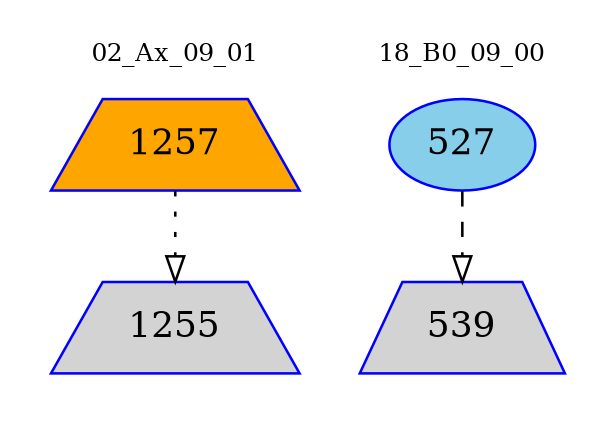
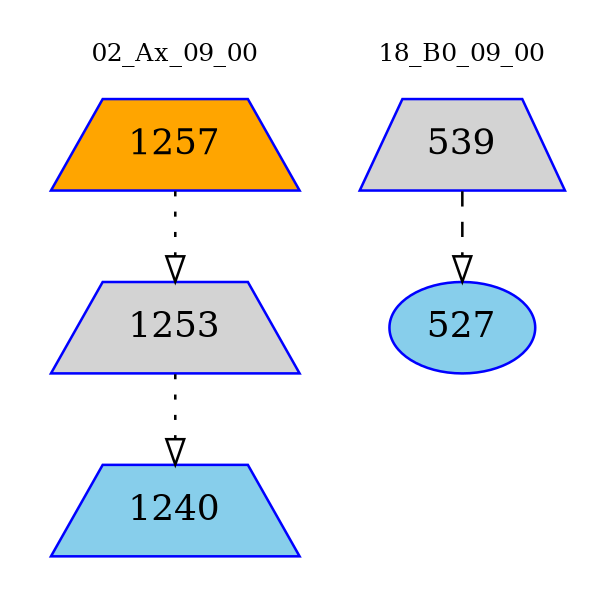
(175, 55) -> (175, 55)
(462, 224) -> (462, 224)
(175, 328) -> (175, 328)
none -> (175, 511)
